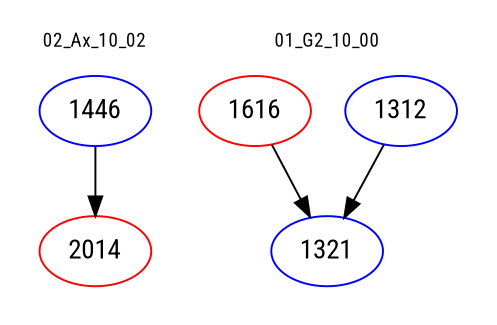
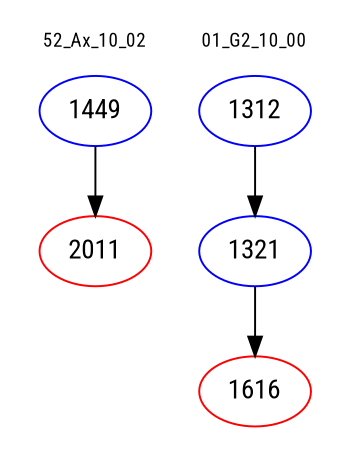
(95, 42) -> (95, 42)
(95, 111) -> (95, 111)
(286, 172) -> (255, 312)
(95, 251) -> (95, 251)
